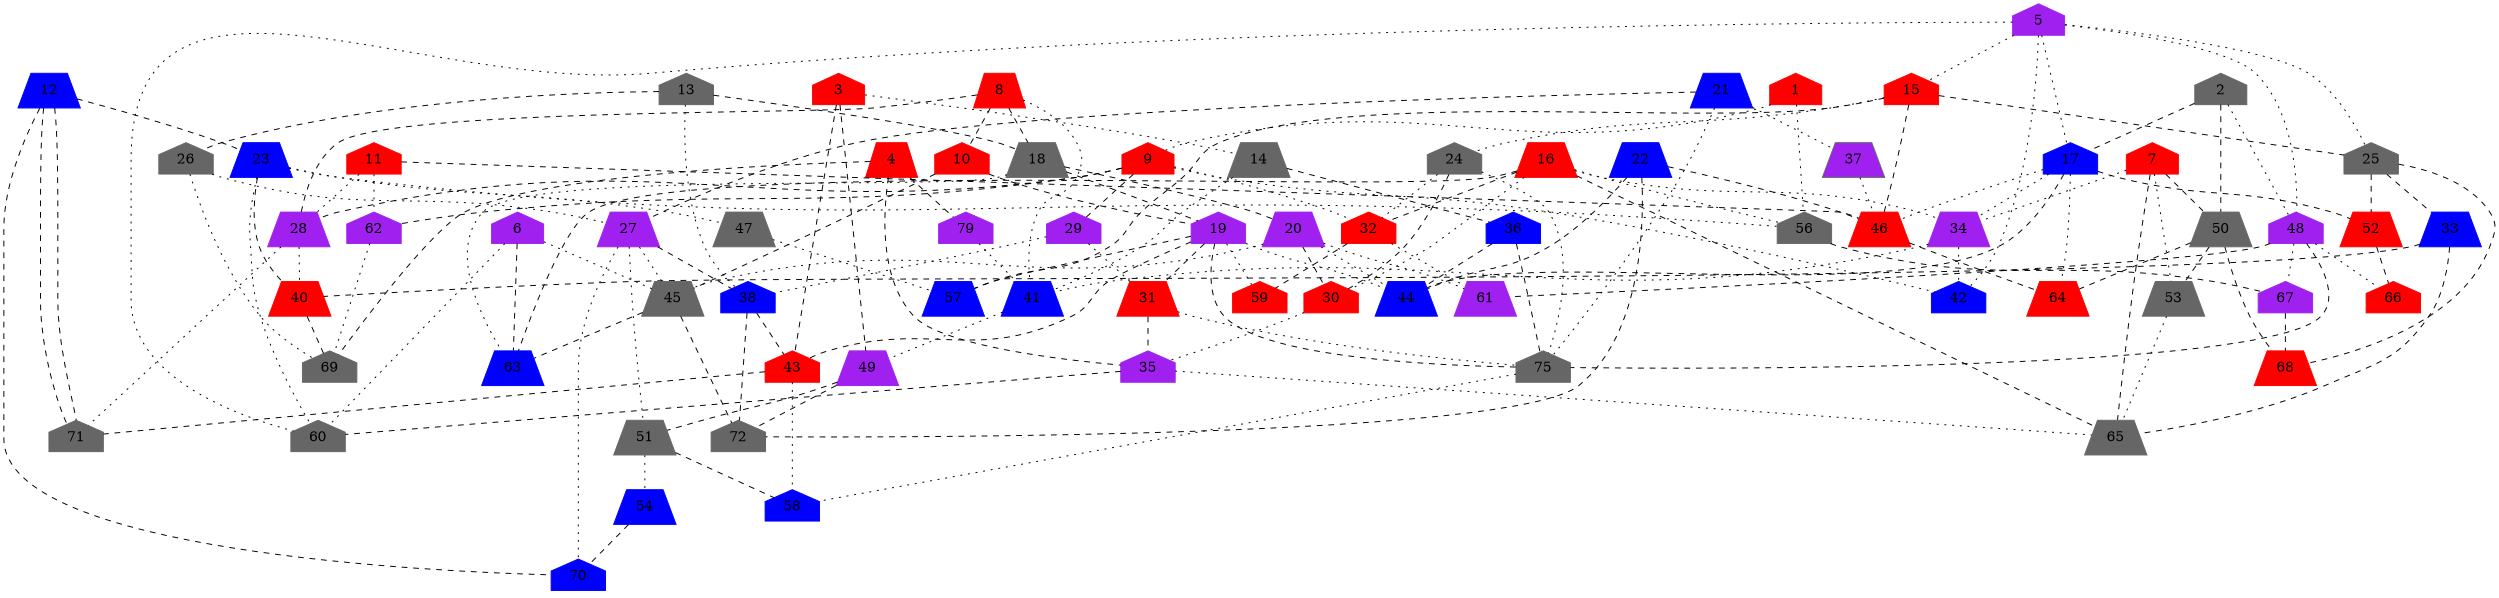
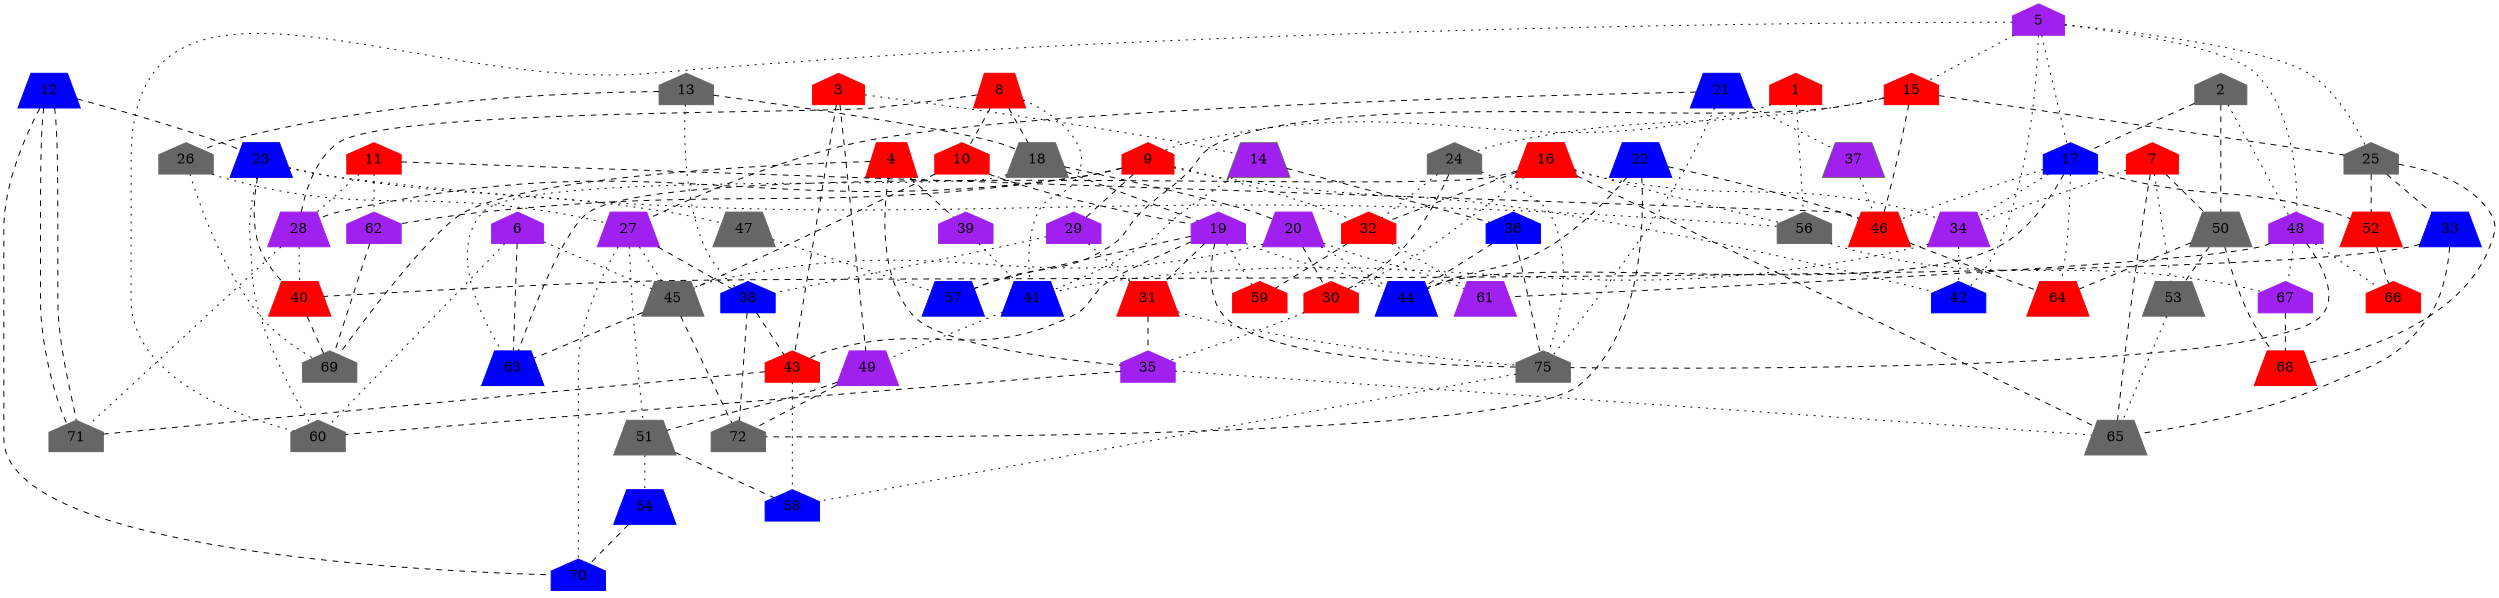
(1259, 160) -> (1259, 160)
(966, 229) -> (966, 229)
(2144, 273) -> (2144, 273)
(351, 301) -> (351, 301)
